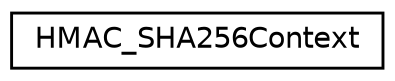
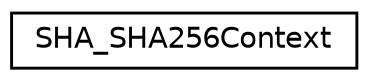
(197, 41) -> (184, 41)
